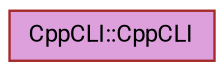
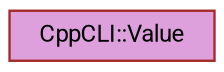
(112, 36) -> (112, 36)
